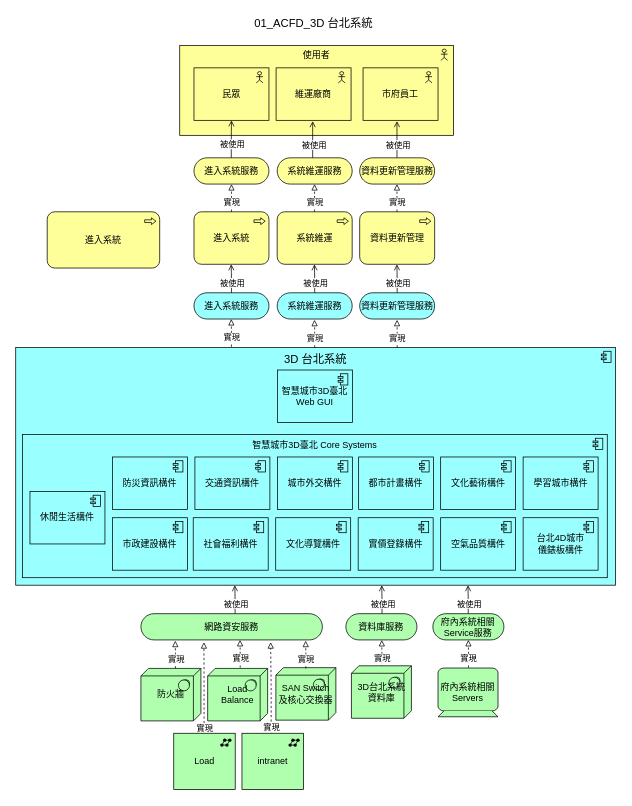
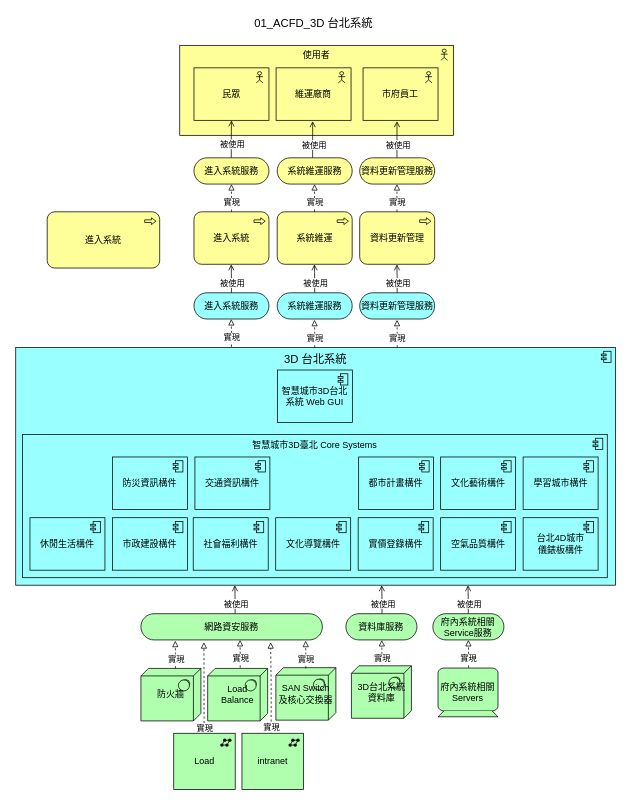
(315, 396) -> (315, 396)
(315, 483) -> none
(67, 518) -> (67, 544)
